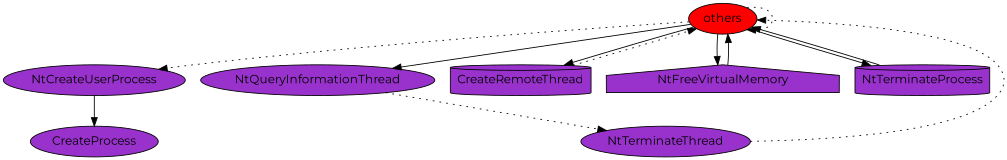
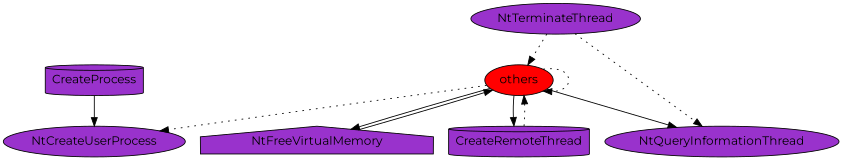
(922, 80) -> none
(94, 107) -> (94, 107)
(492, 111) -> (635, 77)
(94, 142) -> (94, 80)
